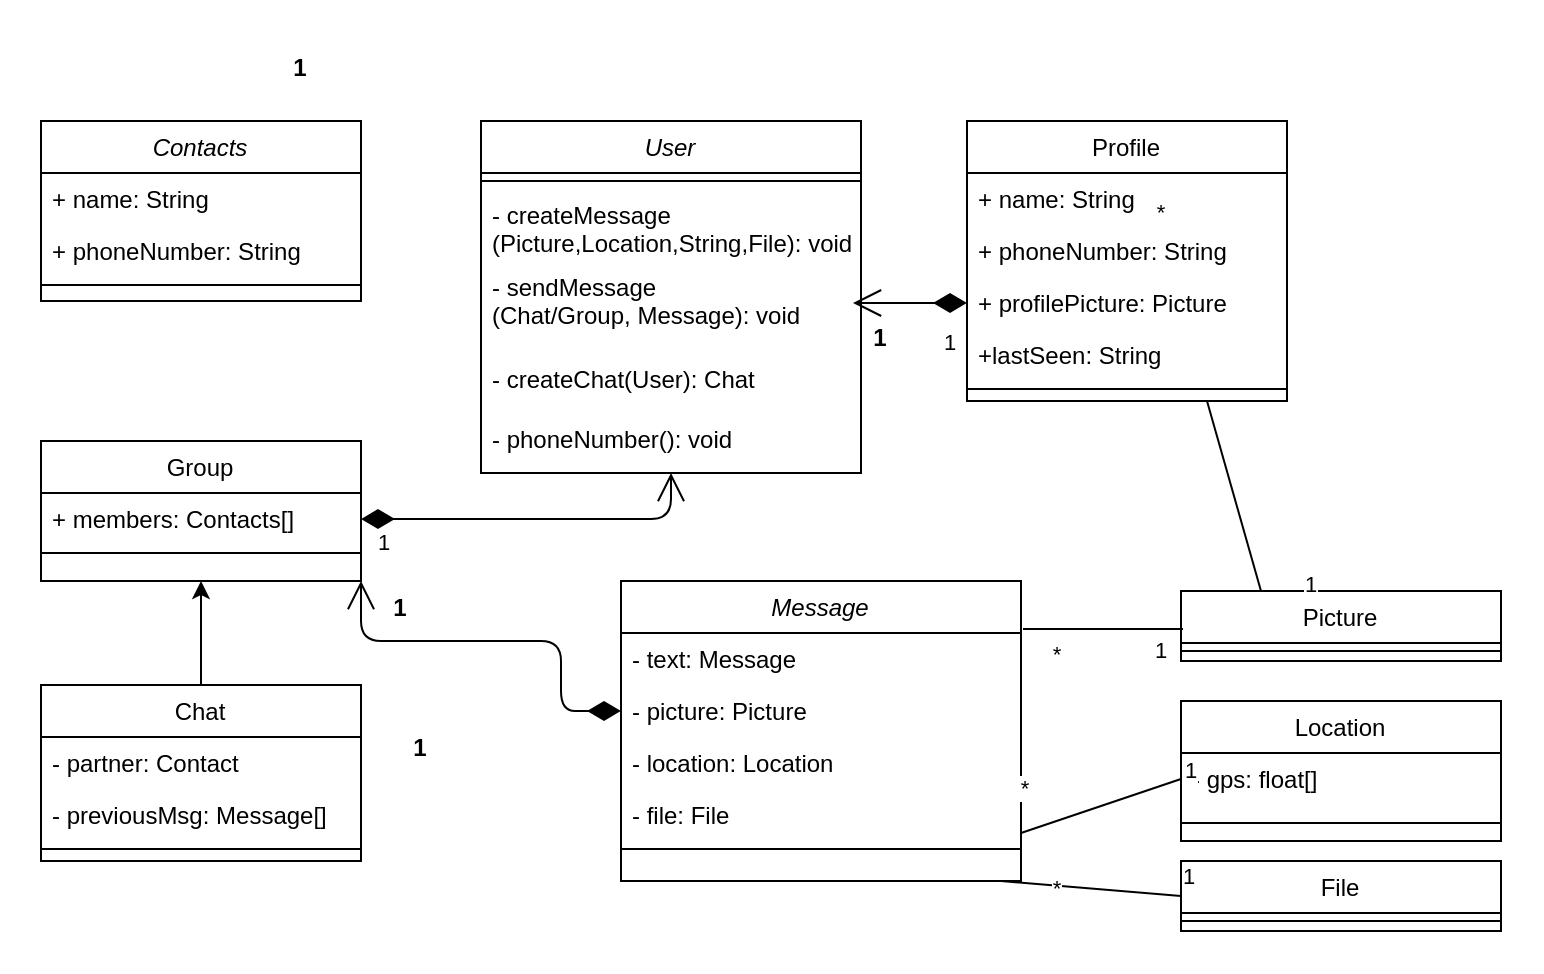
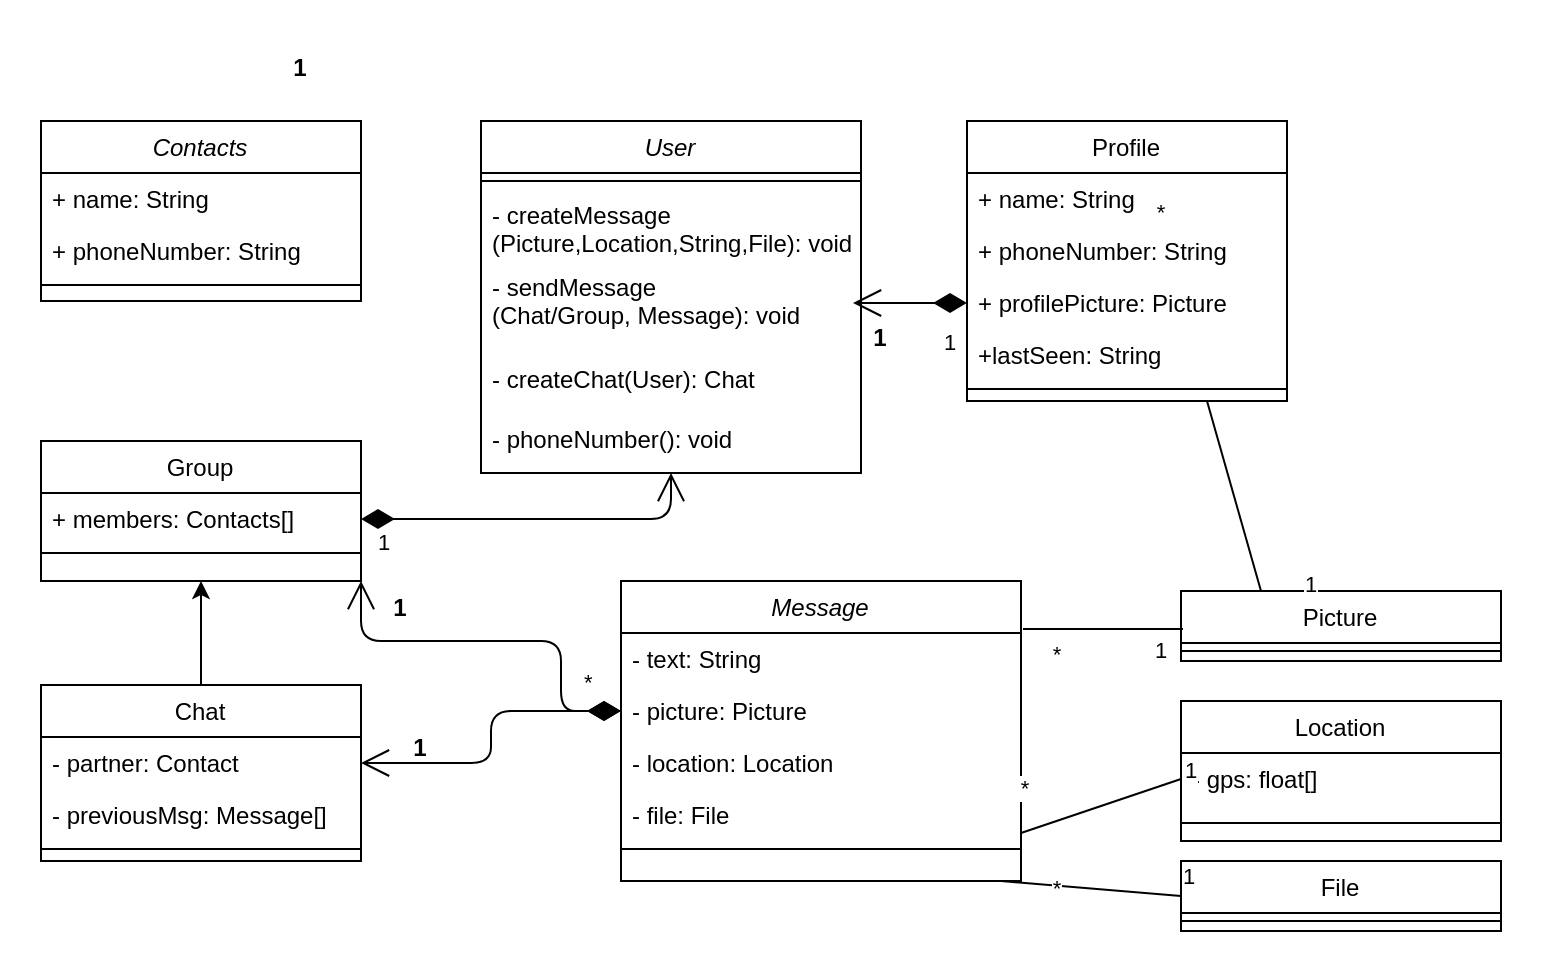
(723, 660) -> (714, 660)
none -> (480, 762)
